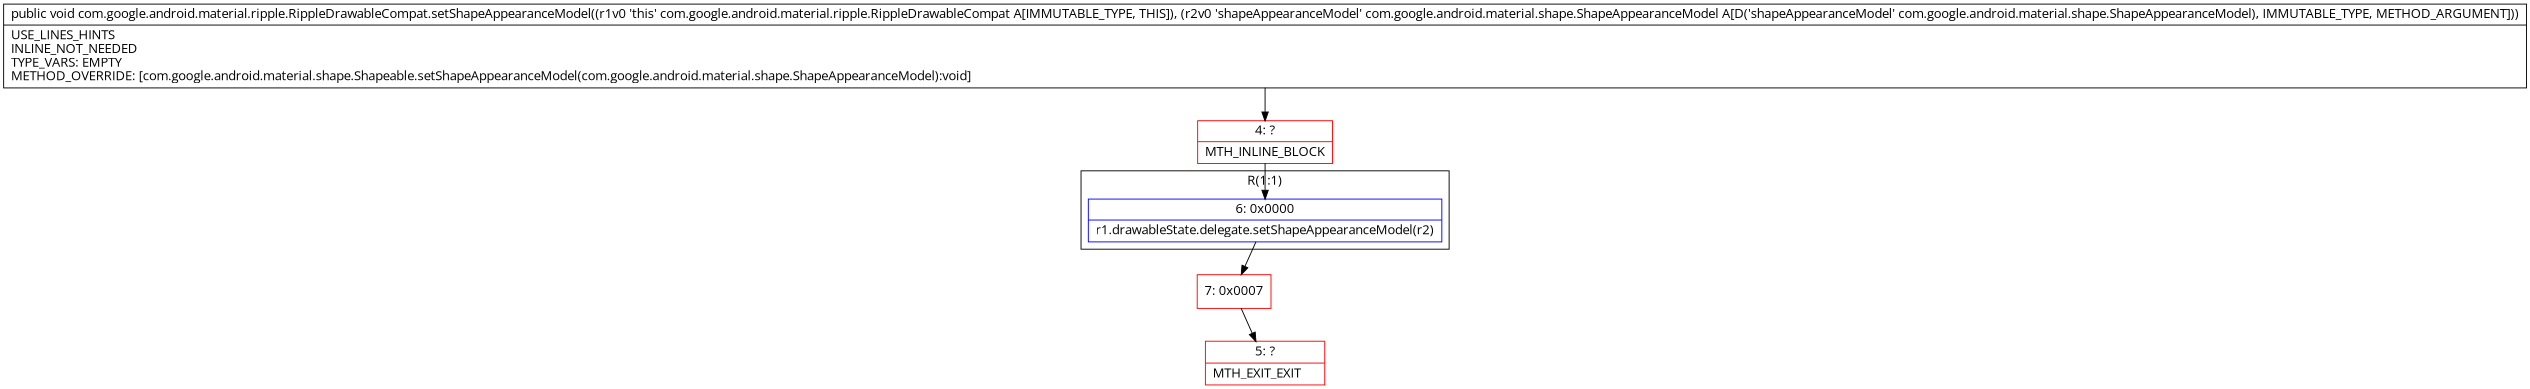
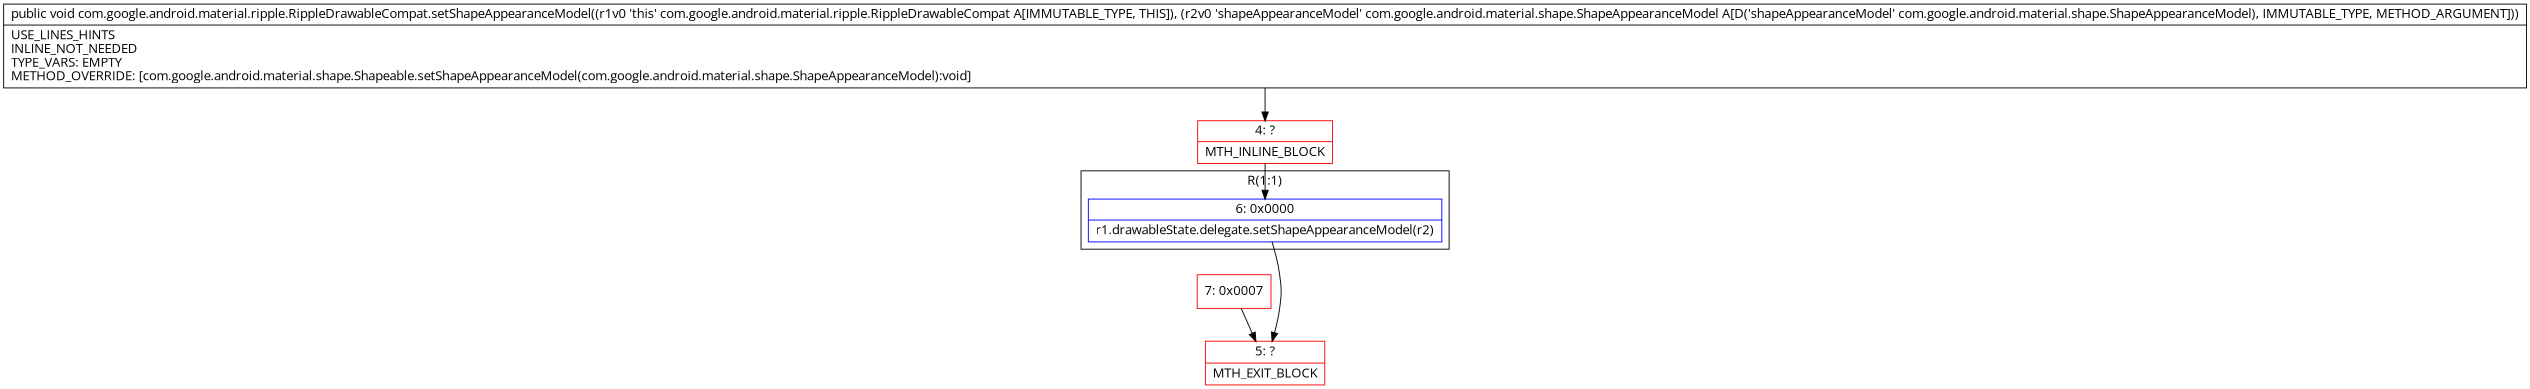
(1250, 255) -> (1281, 287)
(1257, 374) -> (1265, 374)
